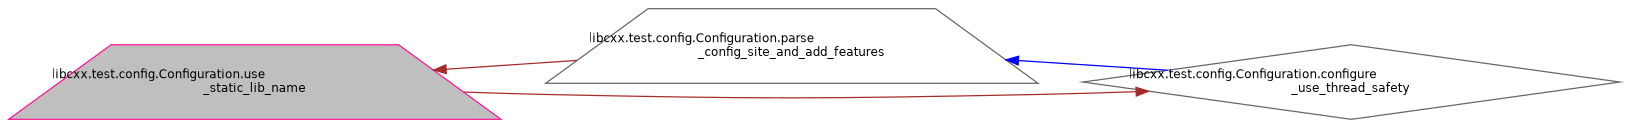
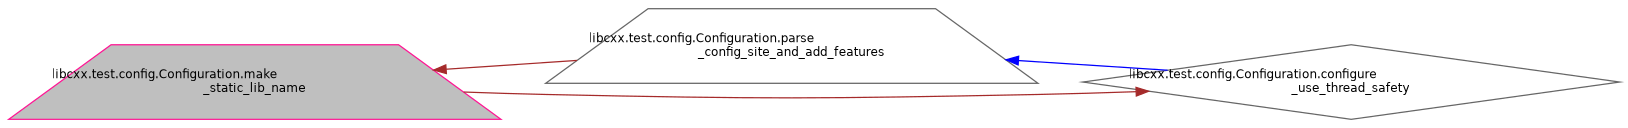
(255, 82) -> (255, 82)
